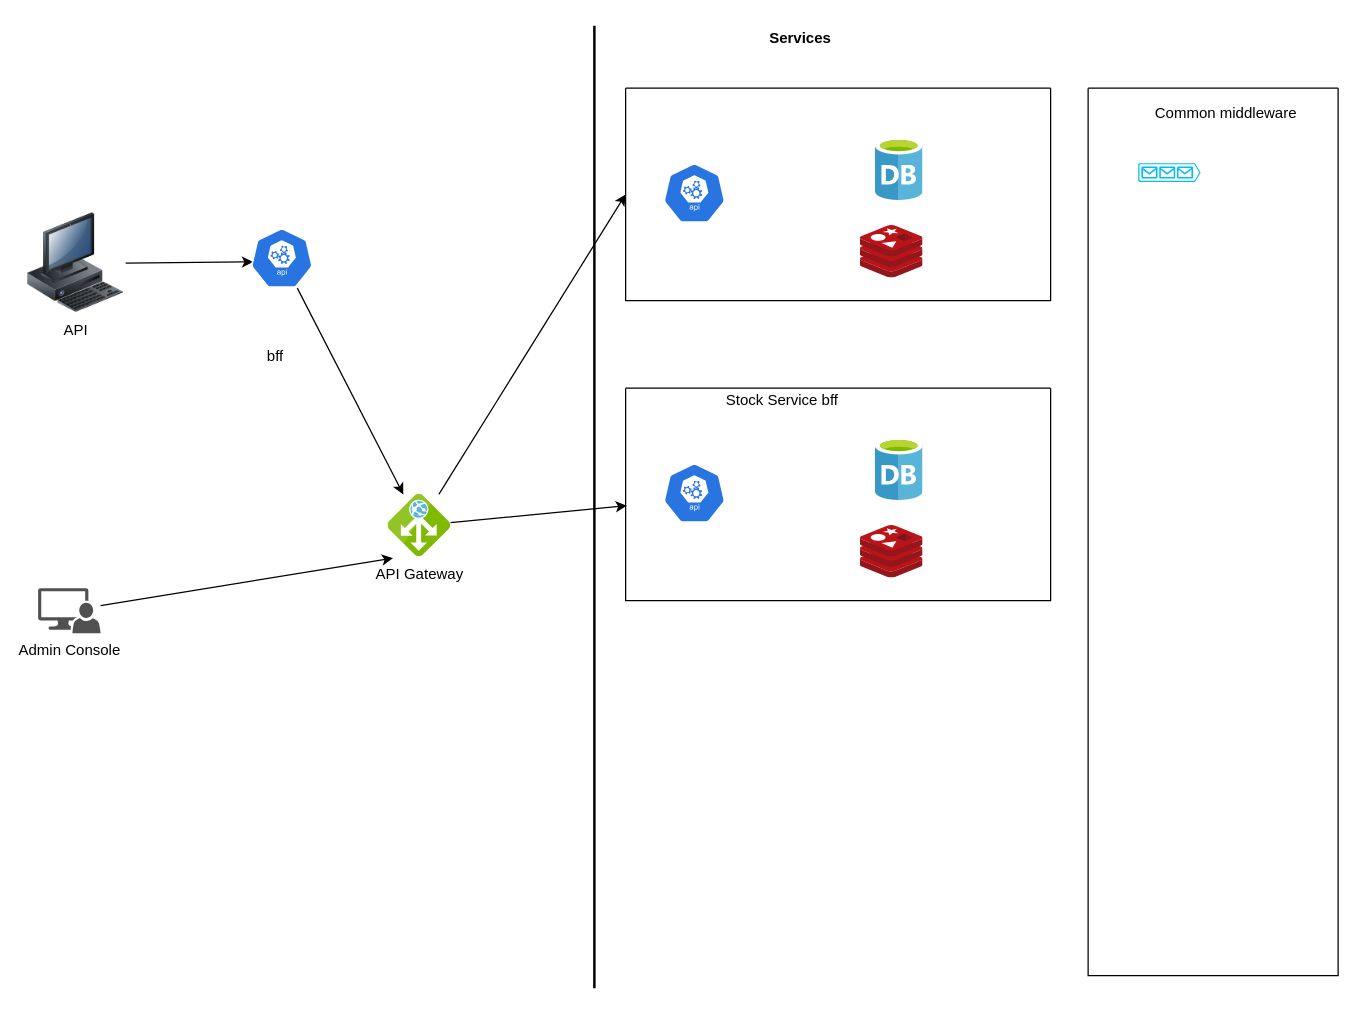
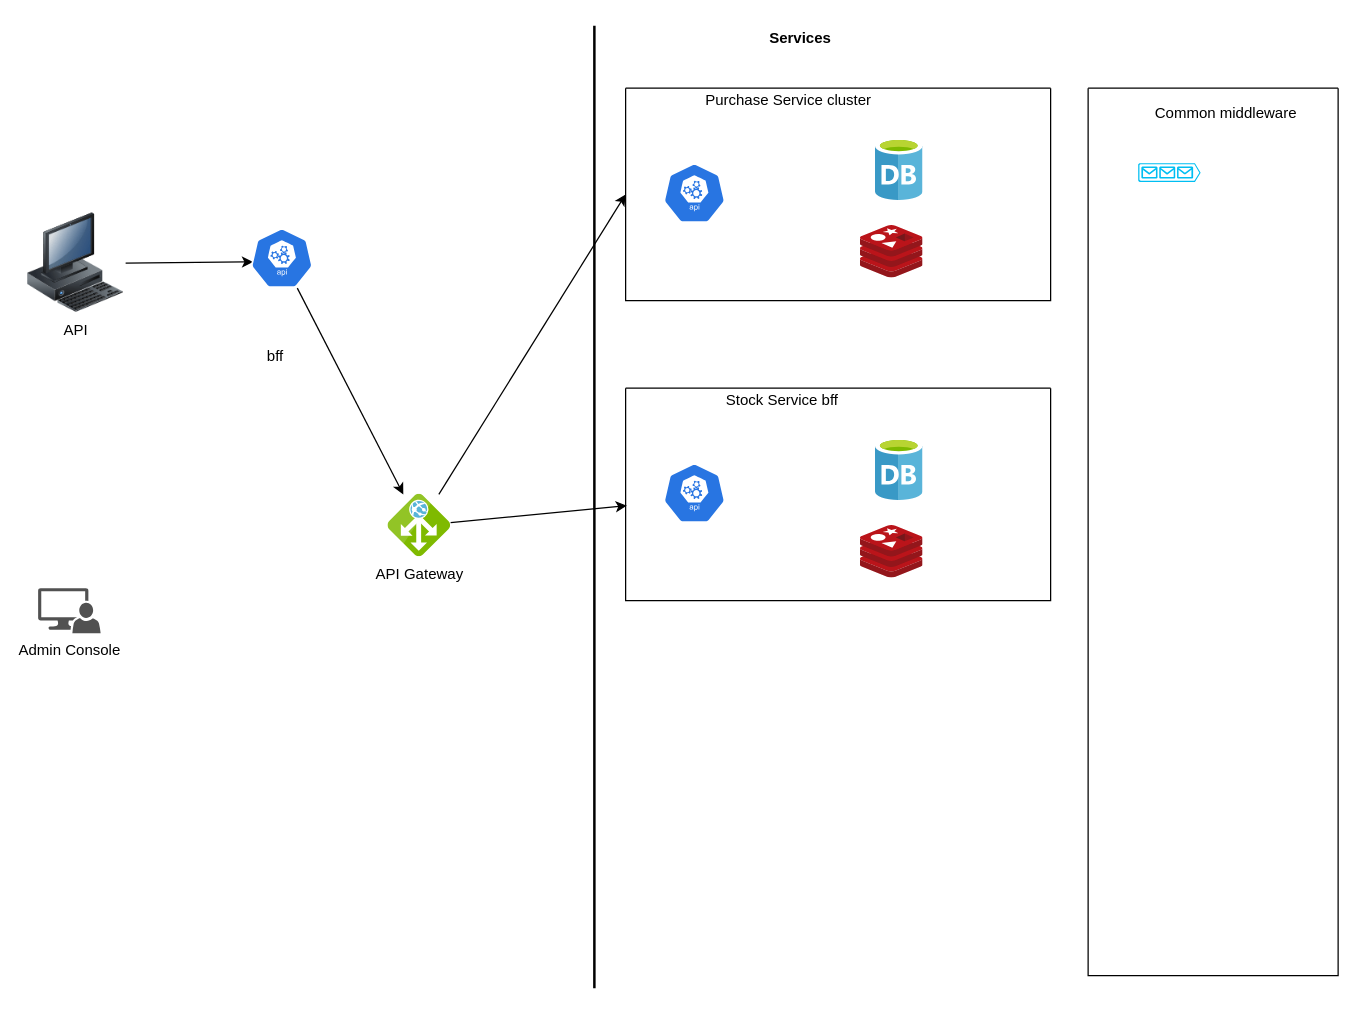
none -> (788, 101)
(243, 582) -> none
